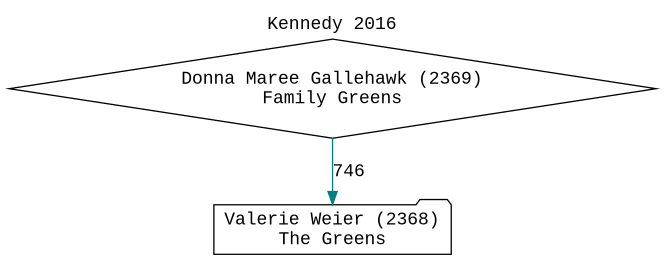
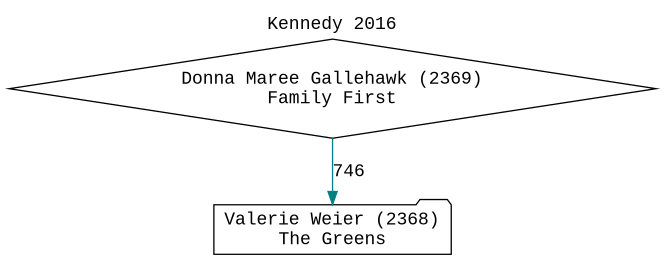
(333, 89) -> (333, 89)
